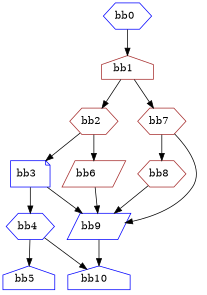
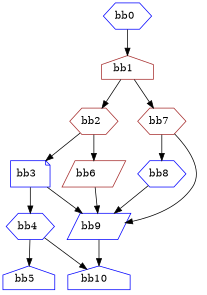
(162, 174) -> (162, 174)
